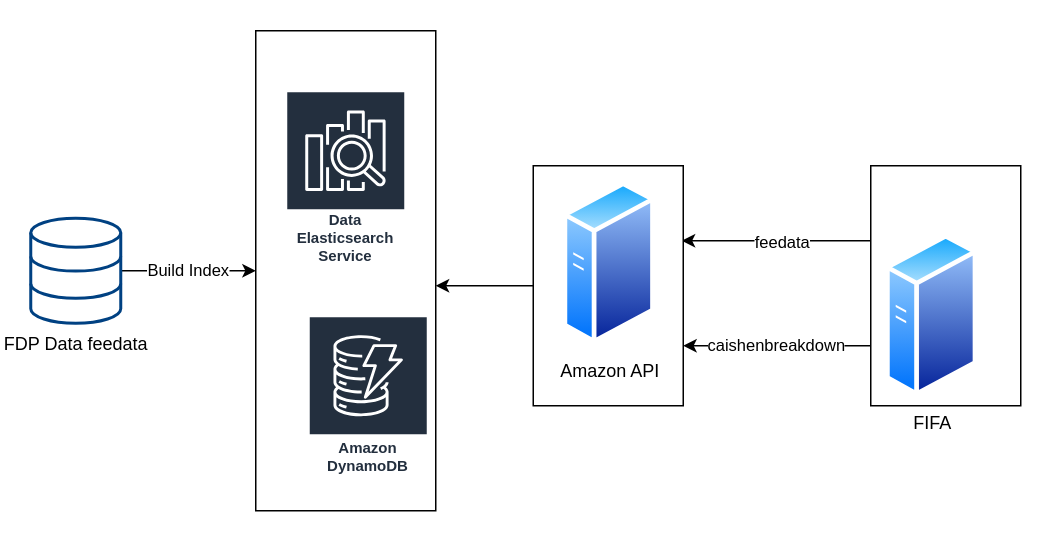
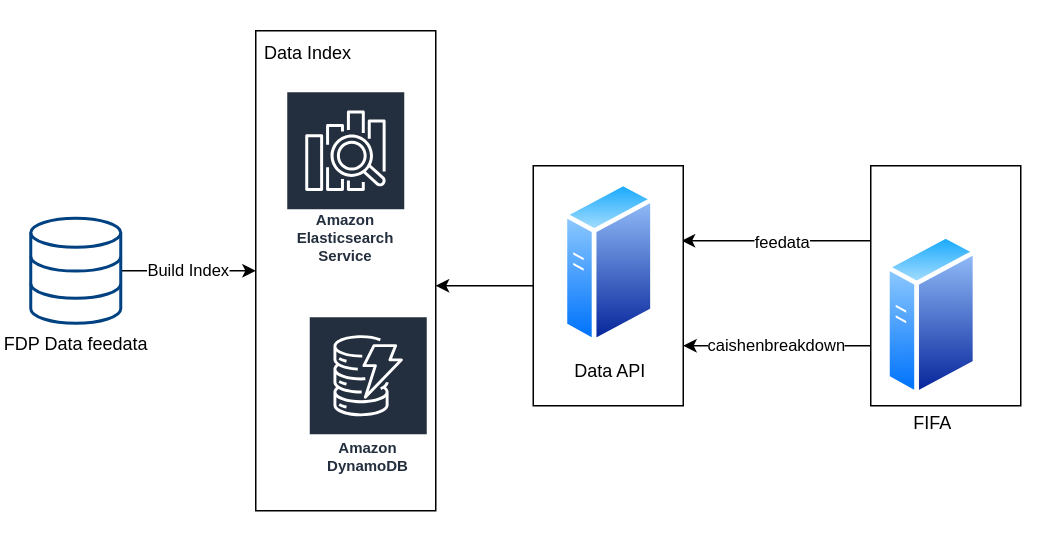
none -> (308, 53)
(346, 247) -> (346, 247)
(611, 372) -> (611, 372)
